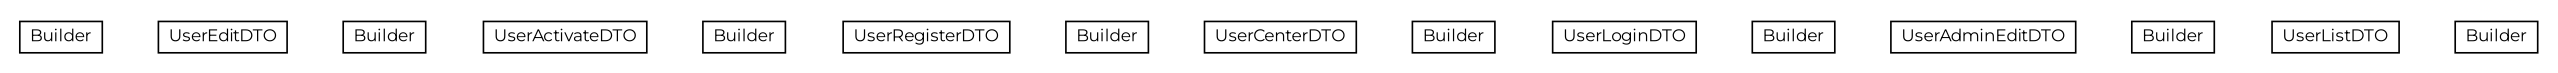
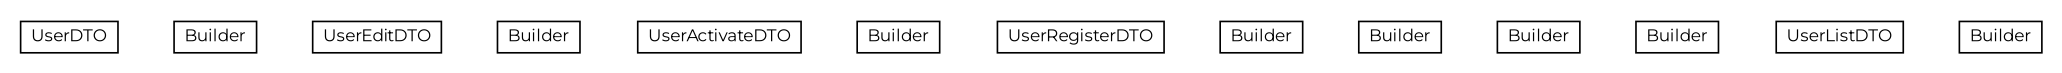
none -> (68, 36)
(1280, 36) -> none
(1624, 36) -> none
(1983, 36) -> none
